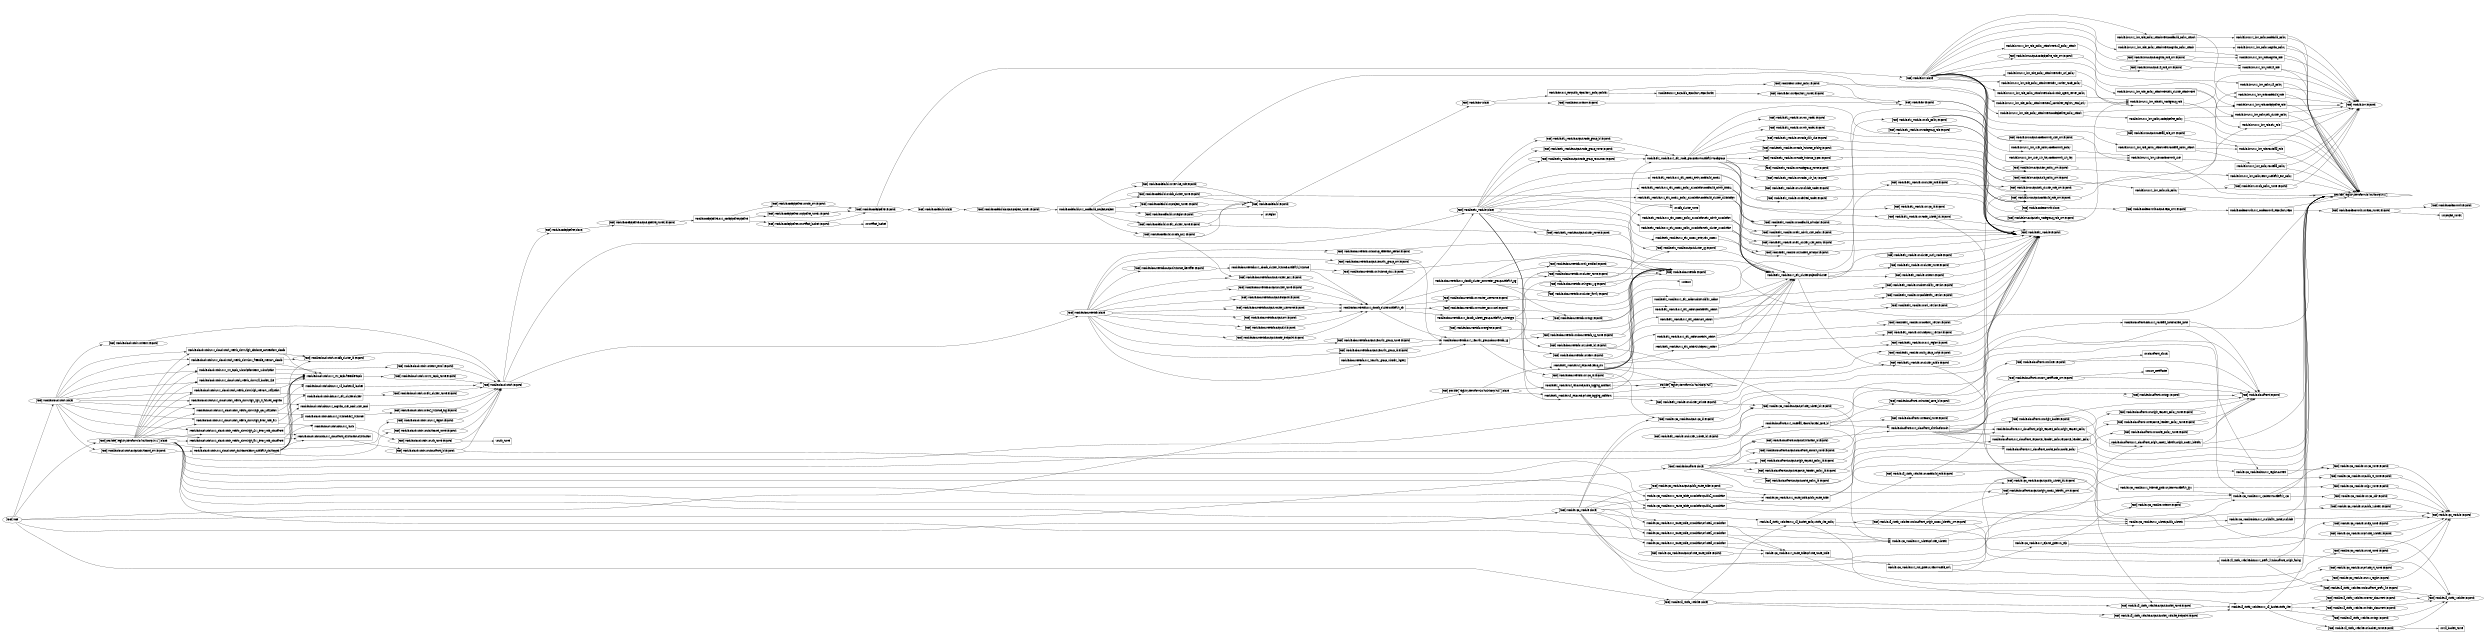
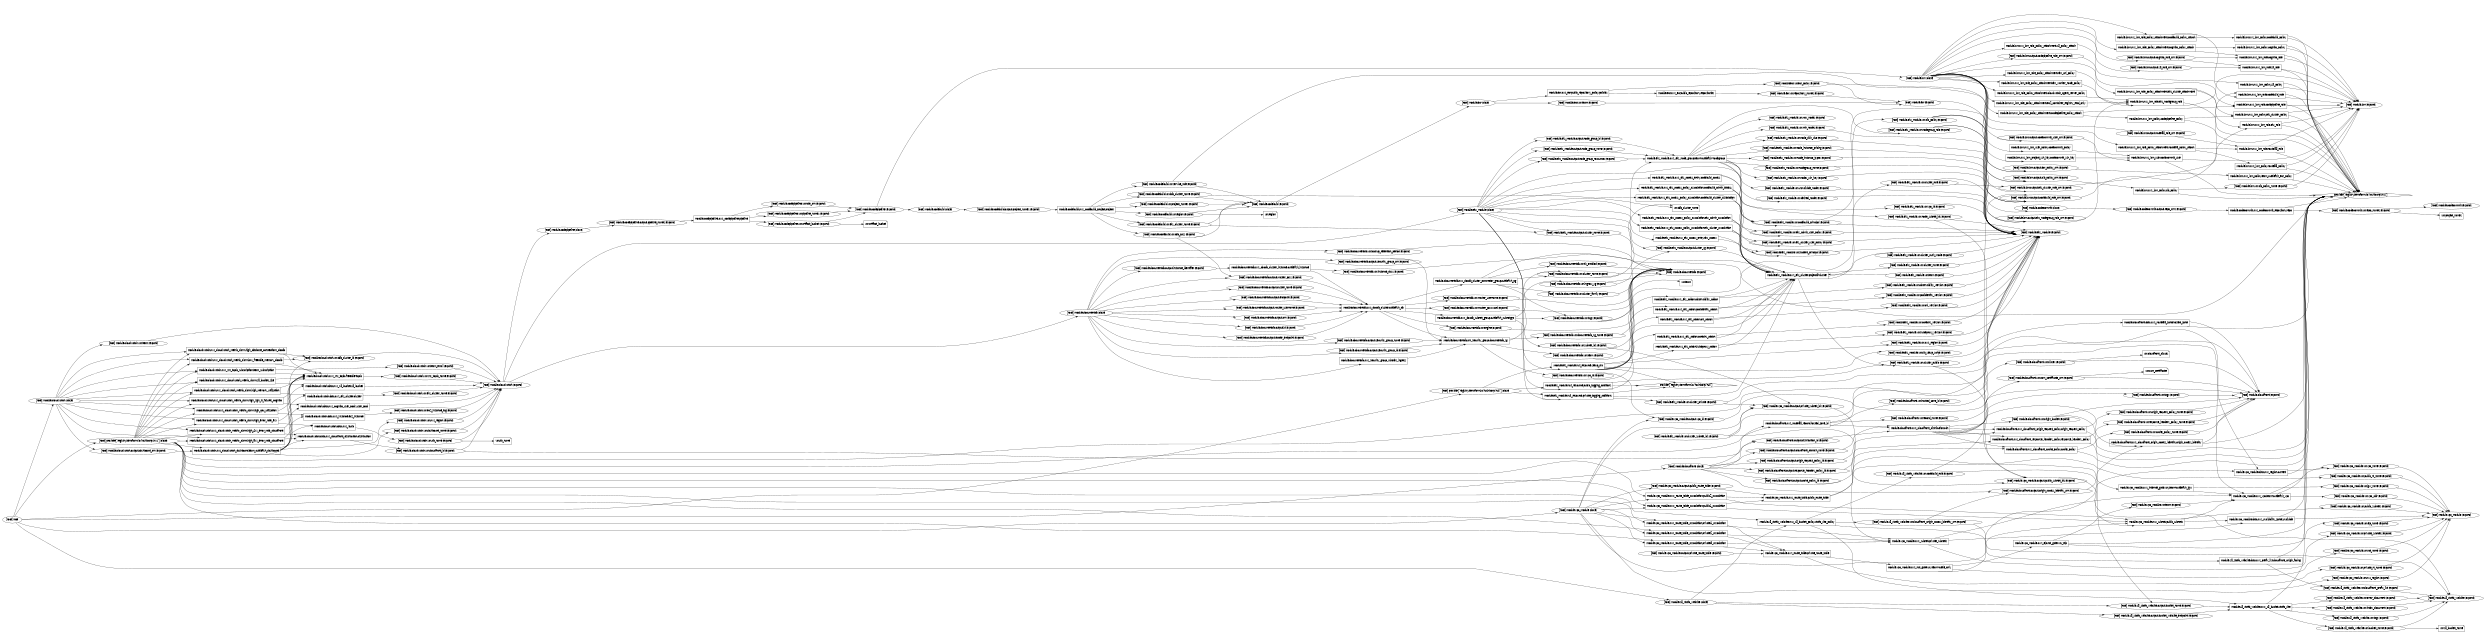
(2041, 158) -> (2041, 158)
(1986, 159) -> (1979, 210)
(1431, 269) -> (1415, 320)
(1857, 277) -> (1859, 274)
(1476, 341) -> (1476, 341)
(2205, 500) -> (2209, 502)
(1824, 561) -> none
none -> (2135, 568)
